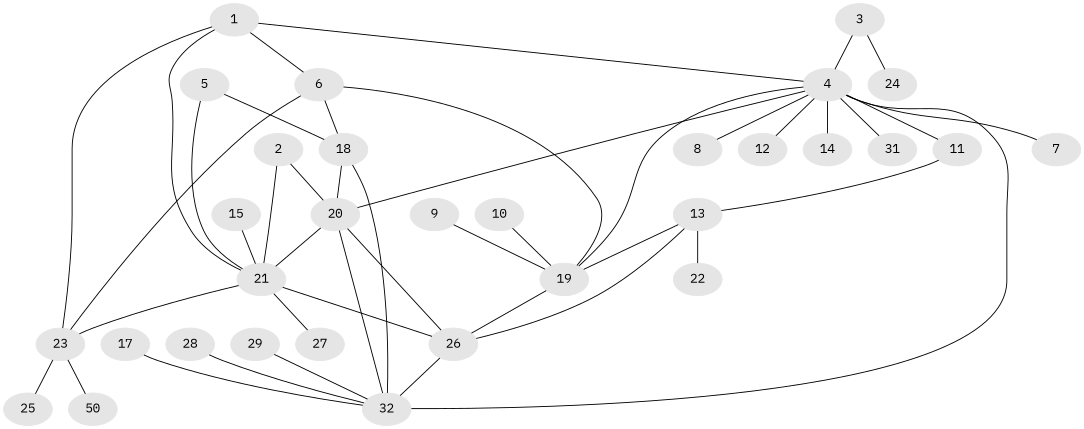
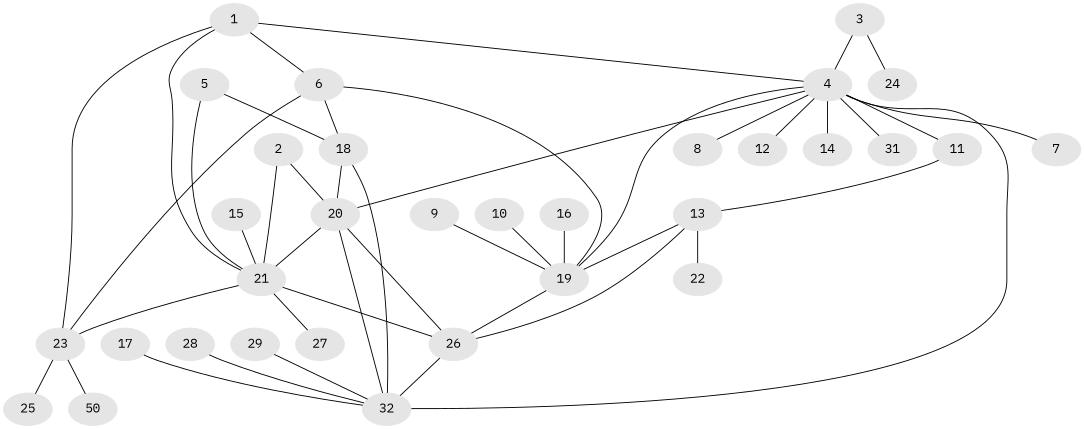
none -> (564, 215)
